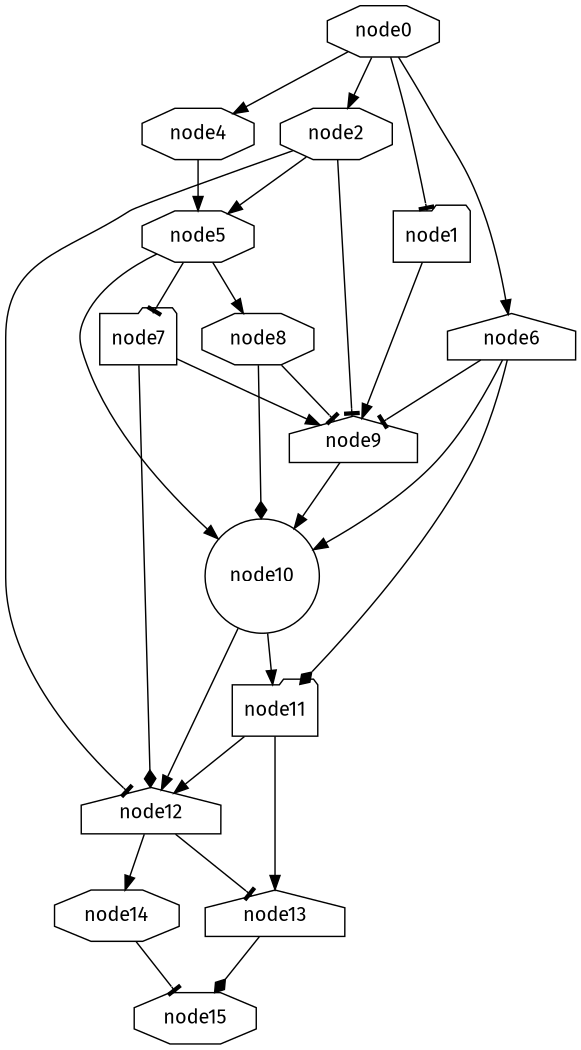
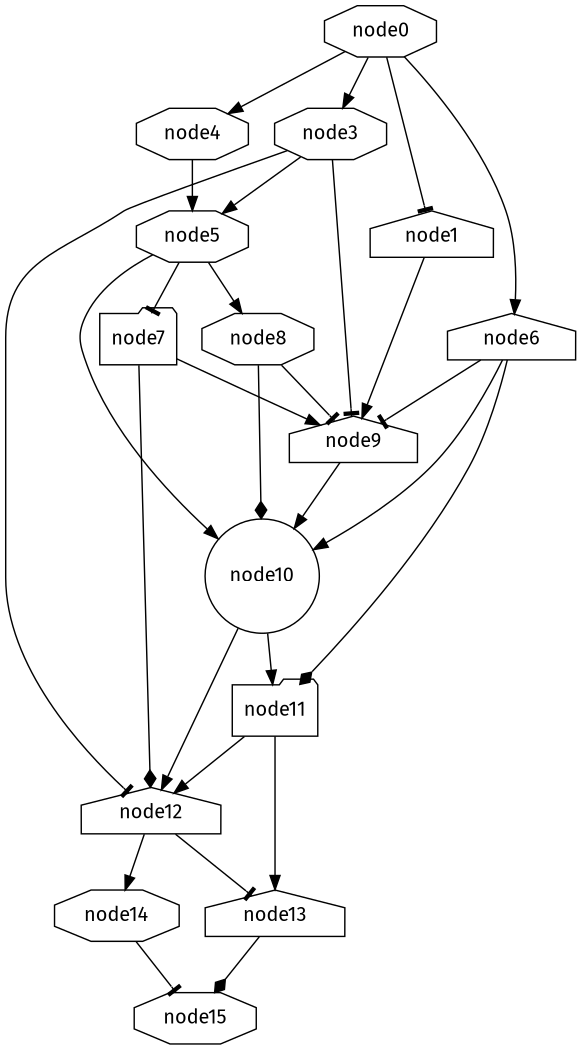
(336, 134) -> (331, 134)
(432, 237) -> (432, 237)
